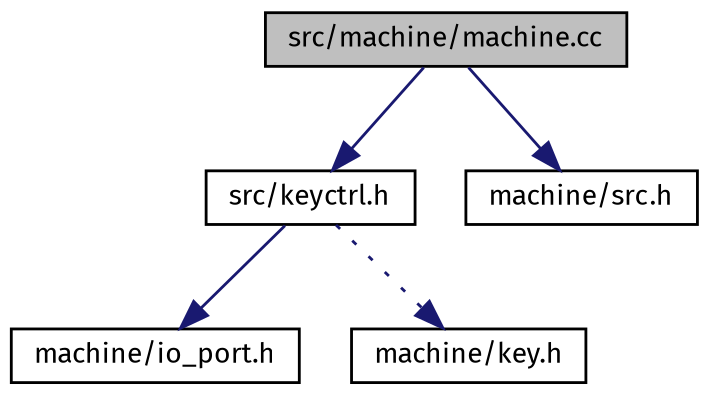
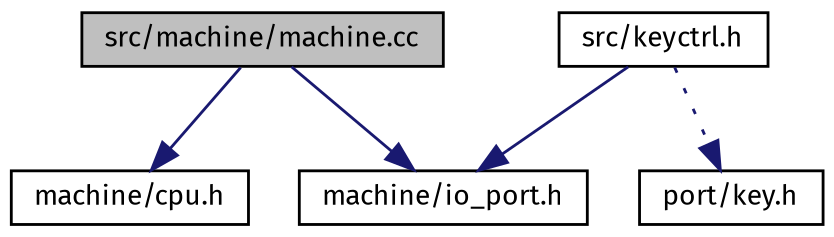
(388, 108) -> (342, 109)
(582, 198) -> (130, 198)
(469, 356) -> (731, 198)
